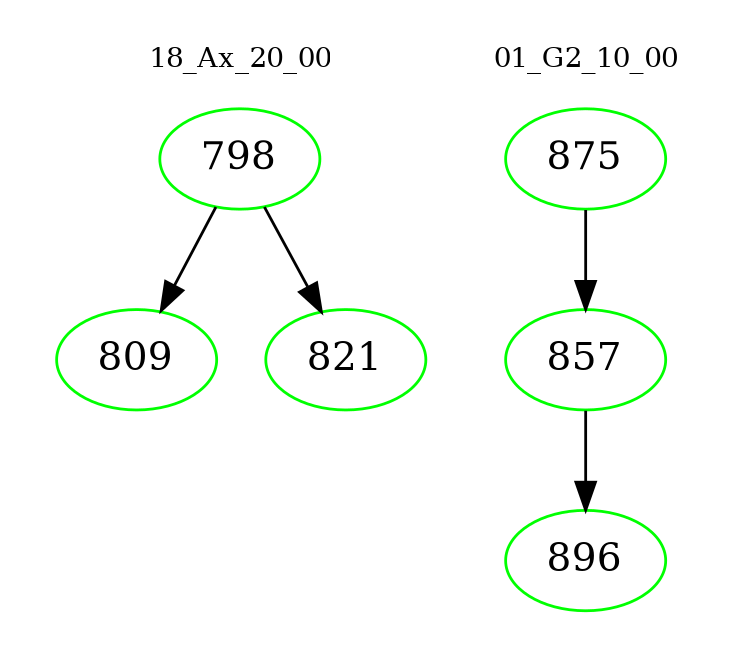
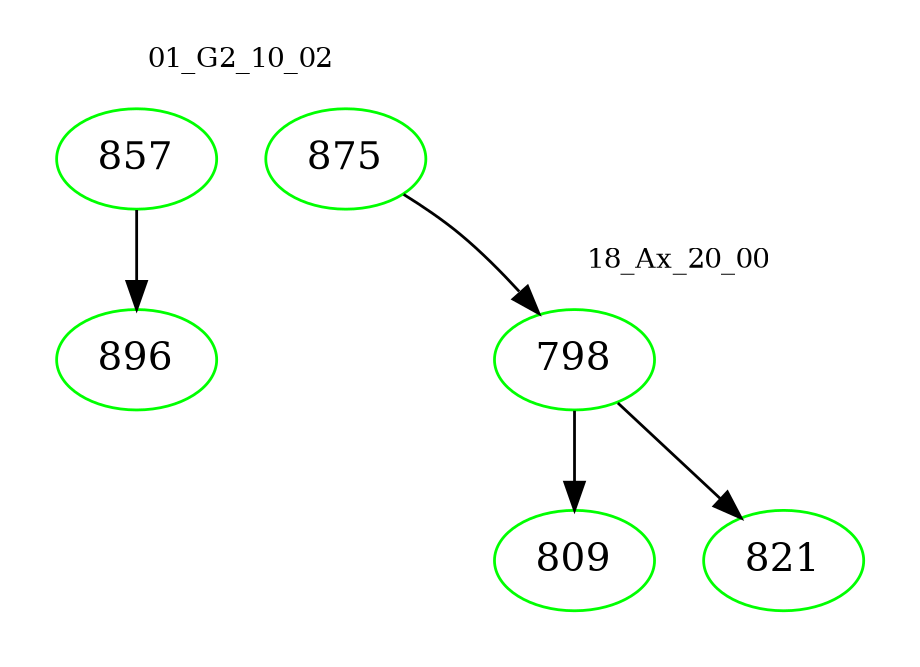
(587, 60) -> (241, 60)
(586, 246) -> (490, 262)
